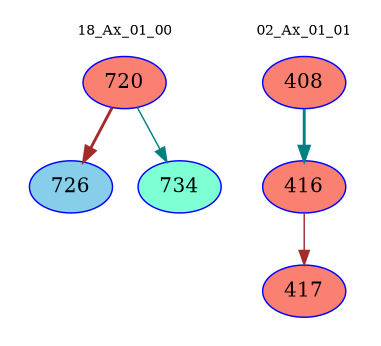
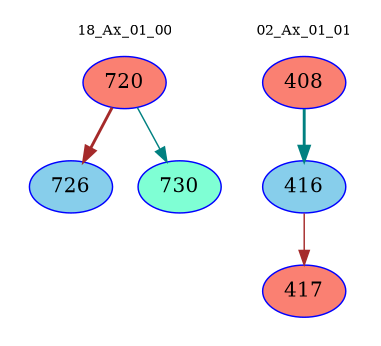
(180, 187) -> (180, 187)
(304, 187) -> (304, 187)
